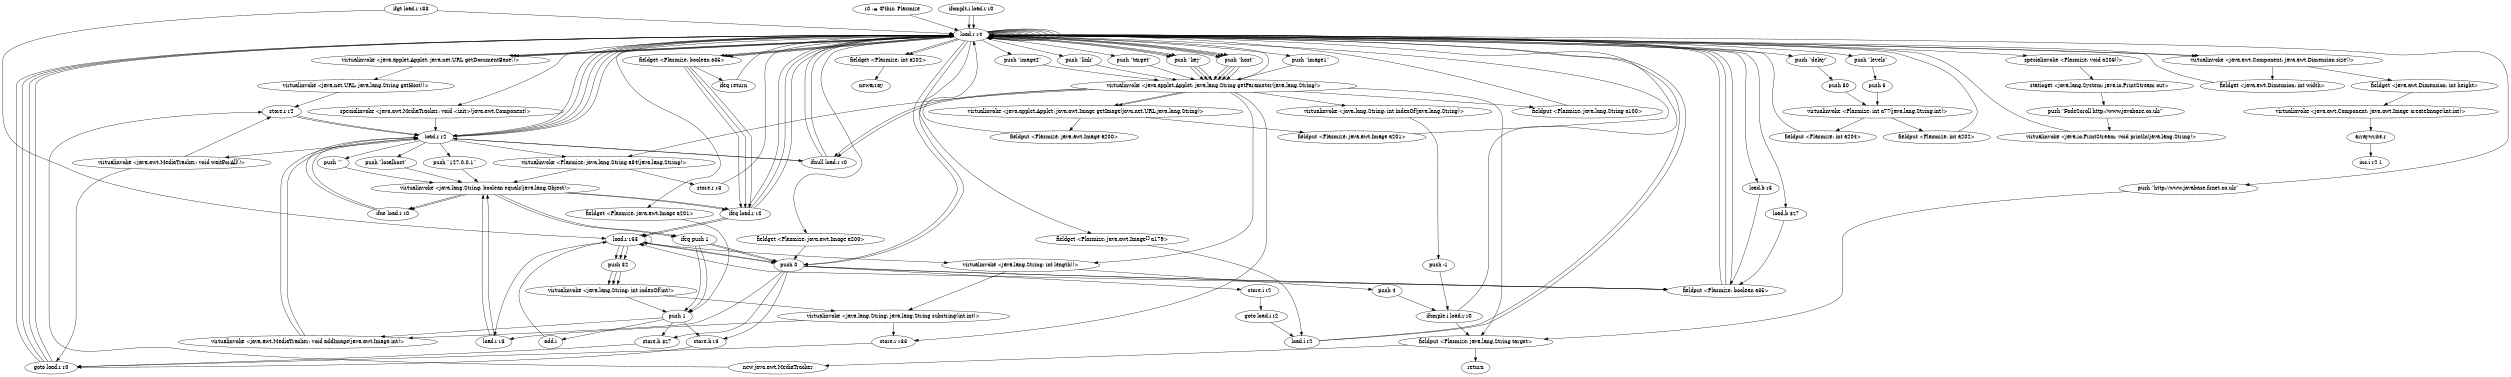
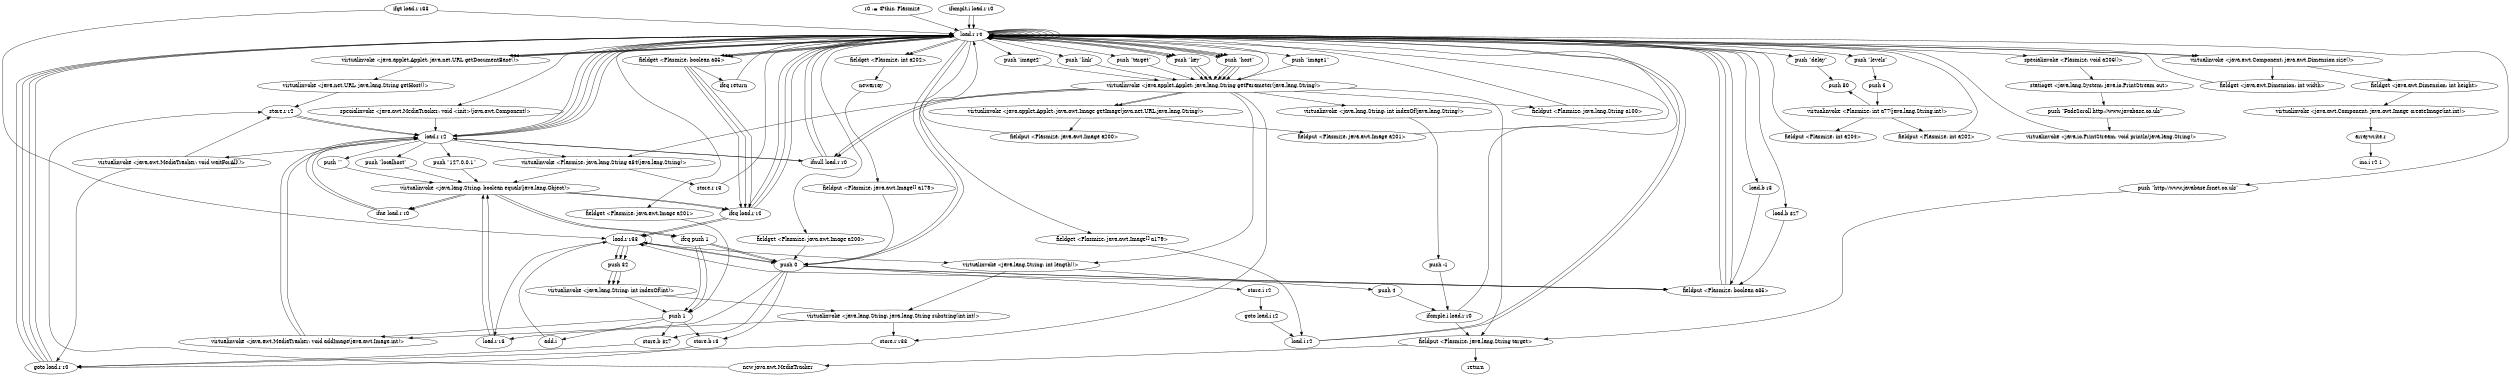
(1854, 98) -> (1861, 99)
none -> (879, 188)
